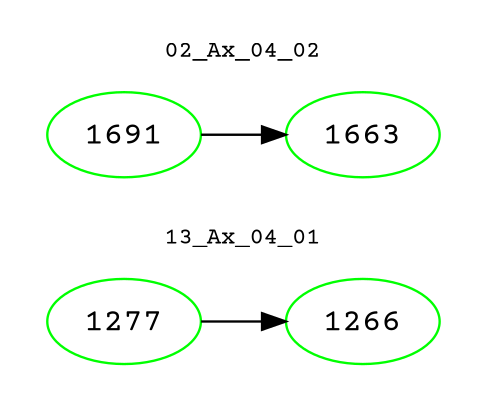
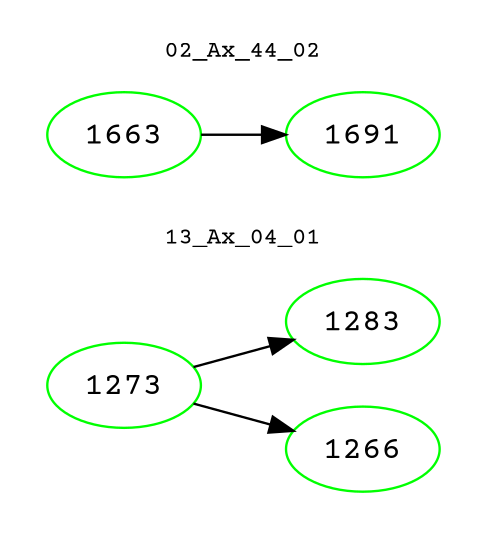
(243, 51) -> (243, 51)
(231, 135) -> (231, 135)
(124, 321) -> (124, 385)
none -> (363, 321)
